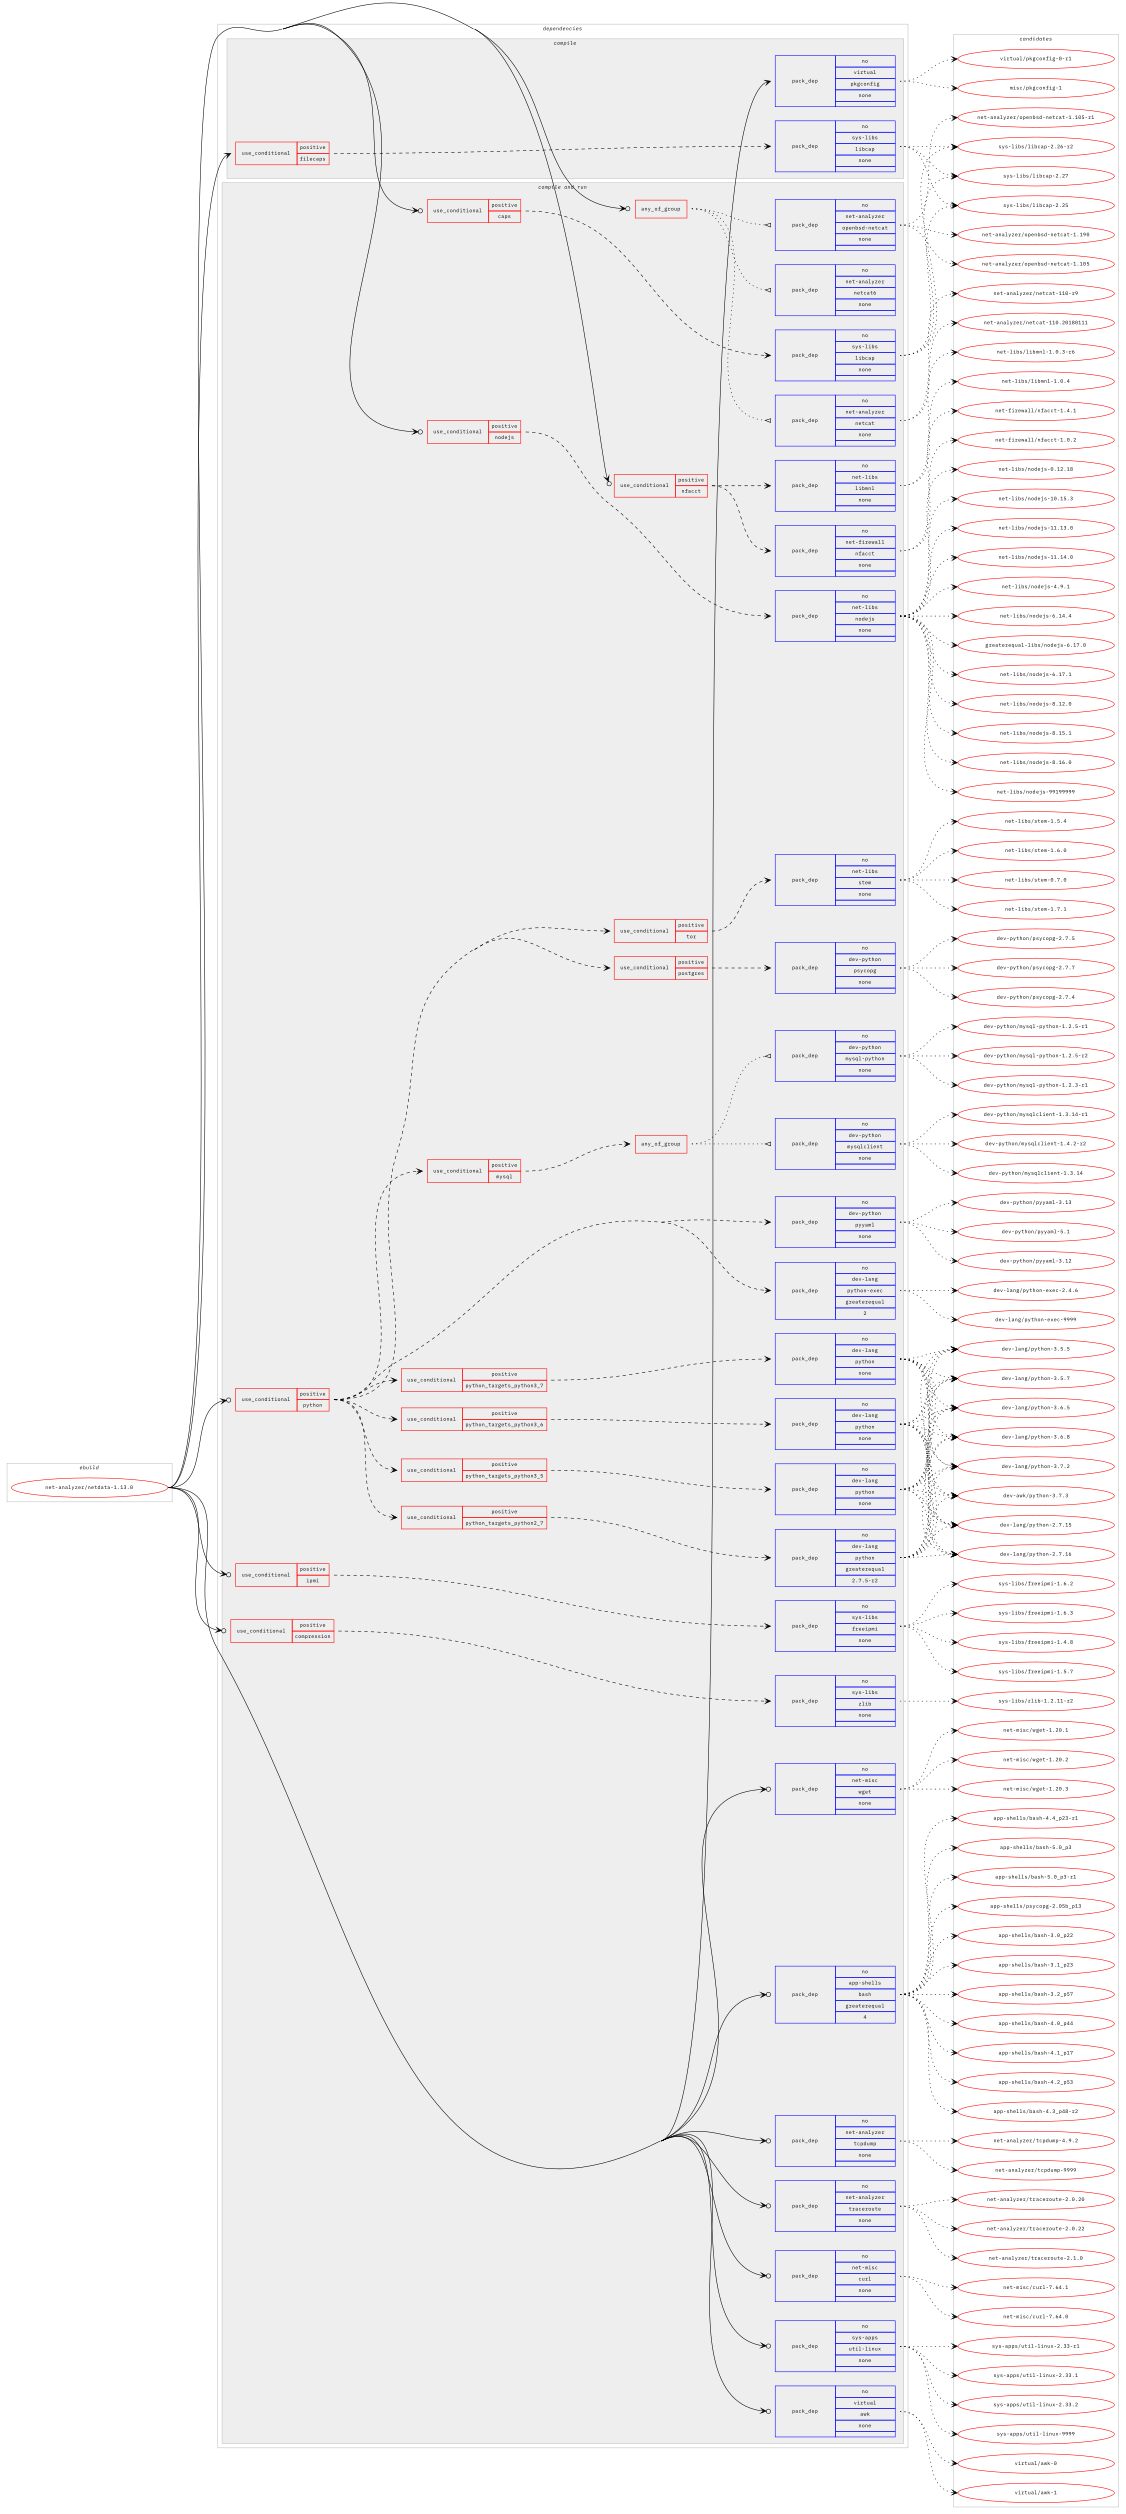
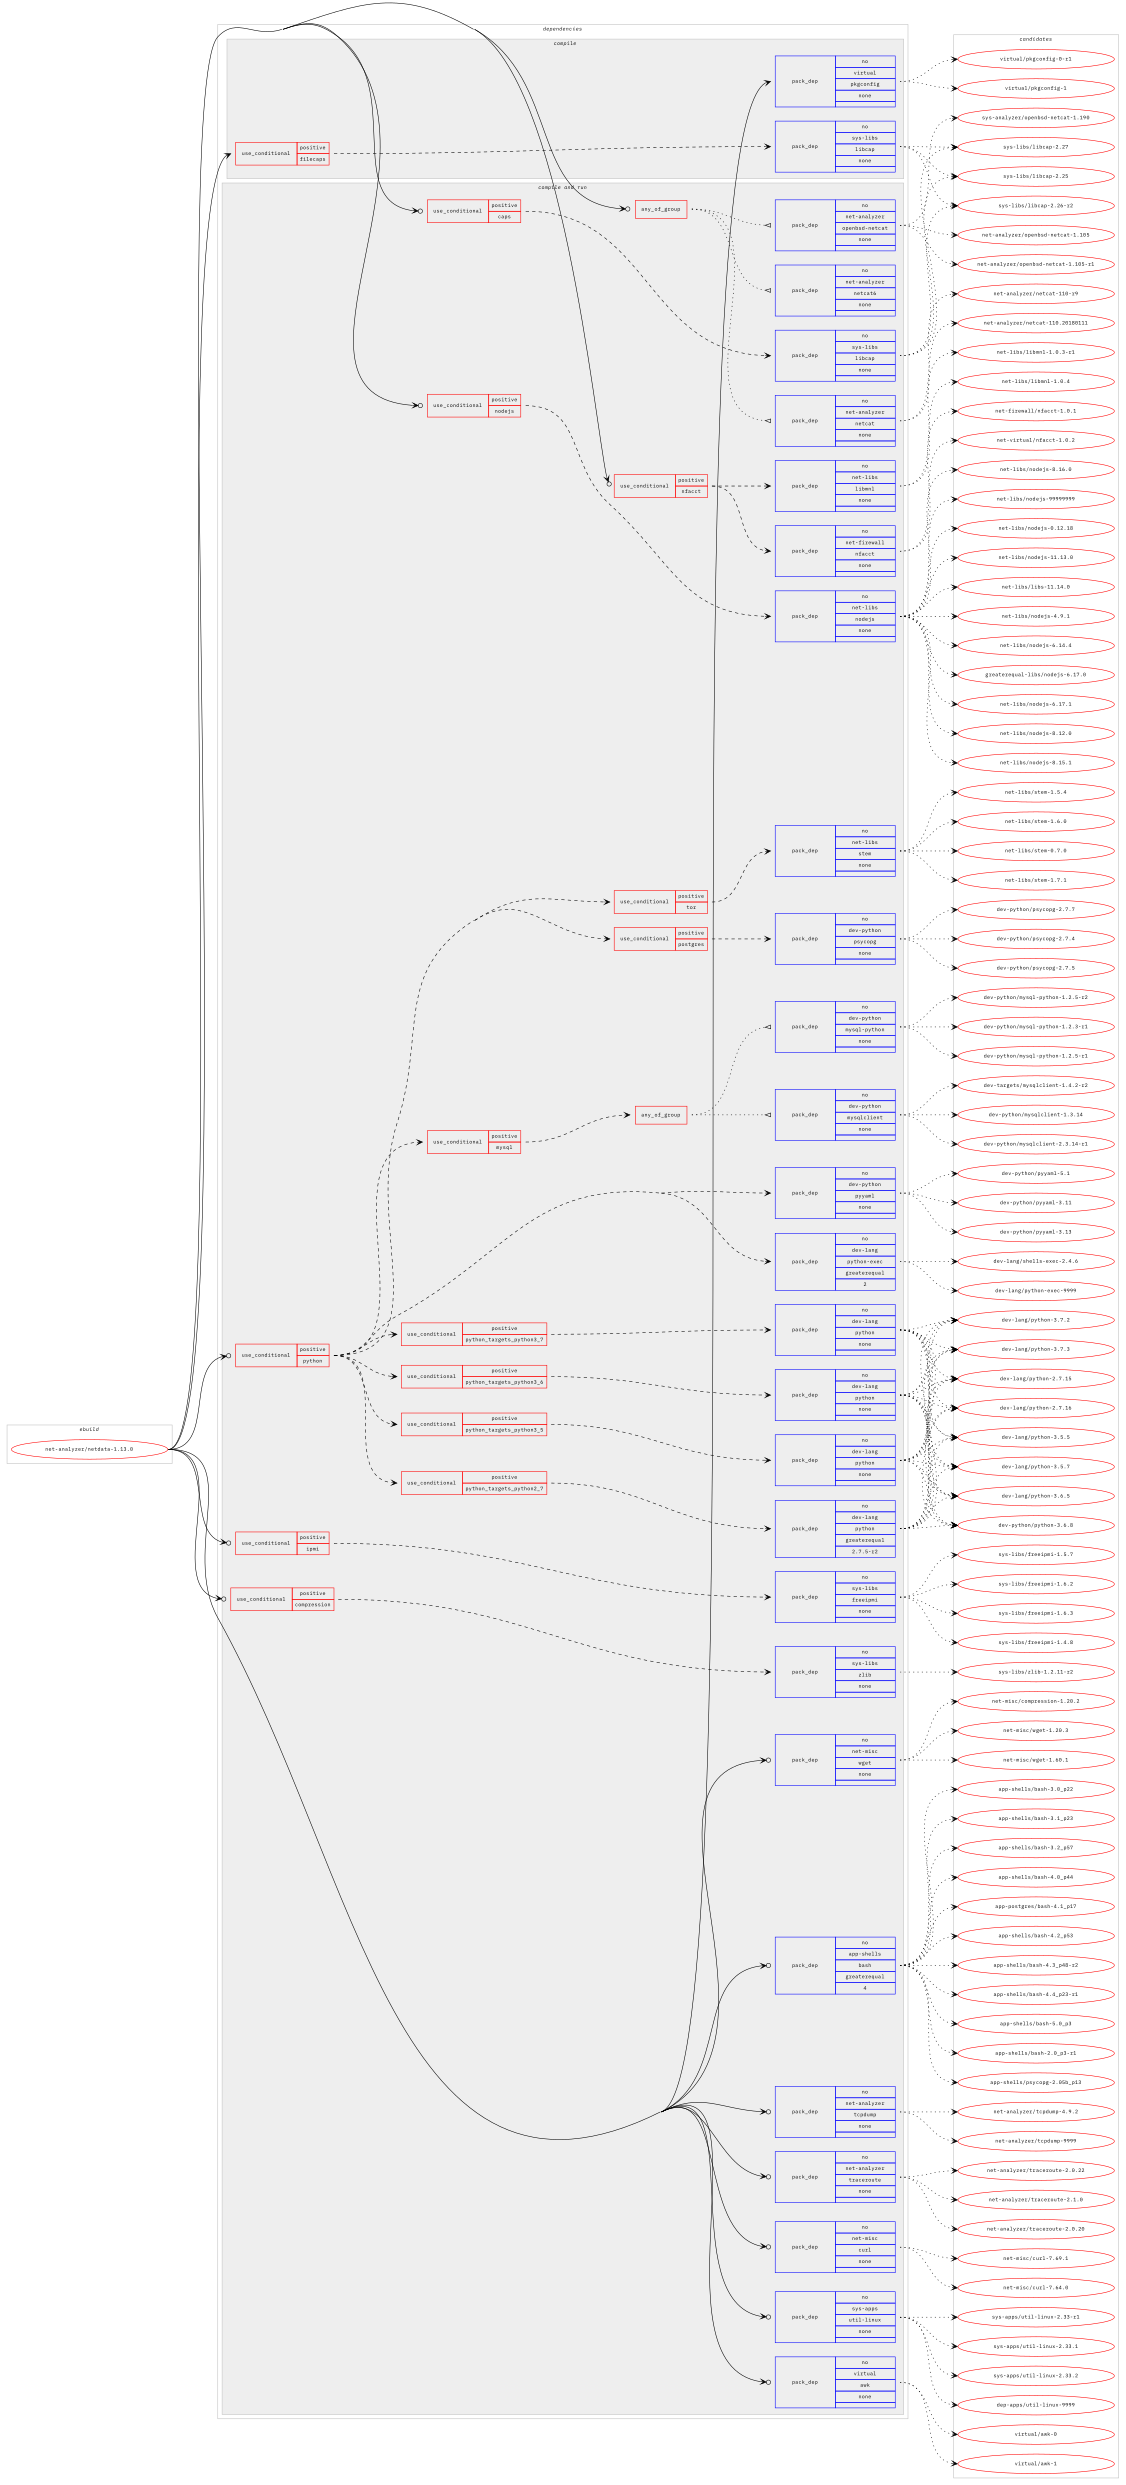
(1036, 88) -> (1036, 89)
(1036, 235) -> (1036, 118)
(1036, 352) -> (1036, 352)
(1036, 411) -> (1036, 411)
(1036, 440) -> (1036, 440)
(1036, 499) -> none
(1036, 557) -> (1036, 587)
(1036, 792) -> (1036, 499)
(1036, 1115) -> (1036, 1144)
(1036, 1144) -> (1036, 1086)
(1036, 1261) -> (1036, 1203)
(1036, 1291) -> (1036, 1262)
(1036, 1437) -> (1036, 1525)
(1036, 1496) -> (1036, 1349)
(1036, 1730) -> (1036, 1760)
(1036, 1760) -> (1036, 1701)
(1036, 1877) -> (1036, 2053)
(1036, 2053) -> (1036, 1907)
(1036, 2288) -> (1036, 2259)
(1036, 2434) -> (1036, 2405)
